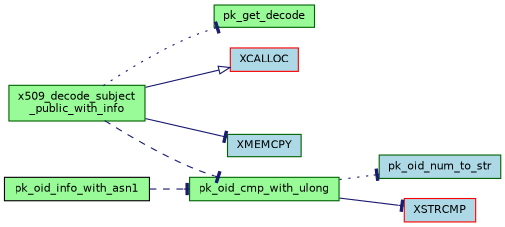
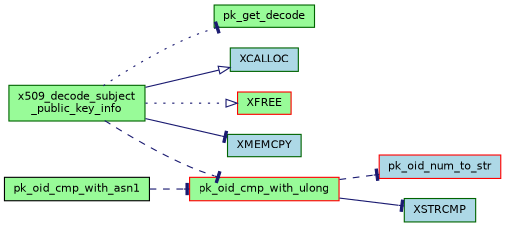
(264, 60) -> (264, 60)
(77, 103) -> (77, 103)
none -> (264, 103)
(440, 167) -> (440, 167)
(356, 177) -> (356, 177)
(77, 189) -> (77, 189)
(264, 189) -> (264, 189)
(440, 210) -> (440, 210)
